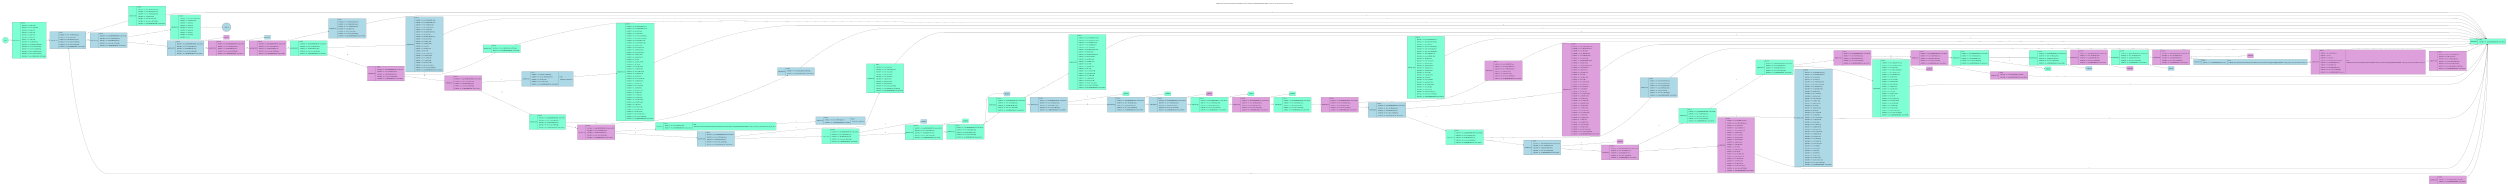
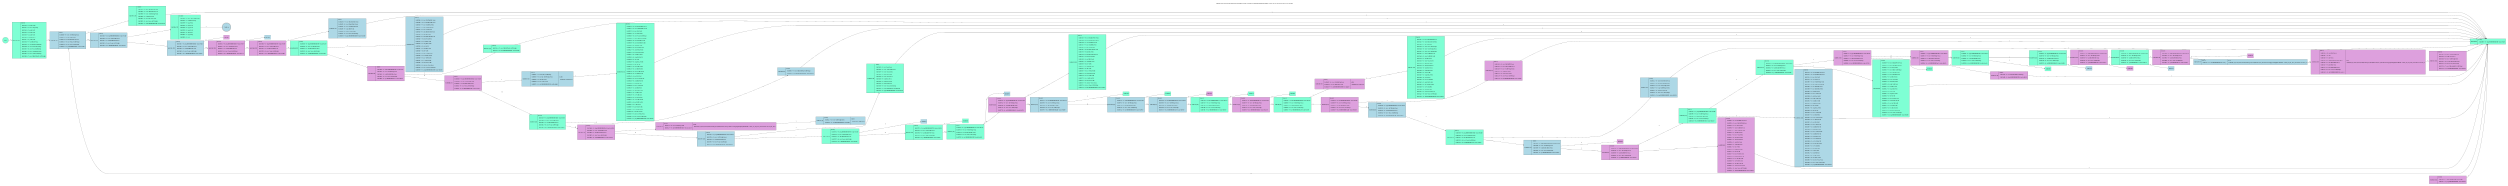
(1930, 69) -> (1930, 69)
none -> (1340, 84)
(1581, 90) -> none
(1007, 105) -> (1007, 105)
(716, 126) -> (716, 126)
